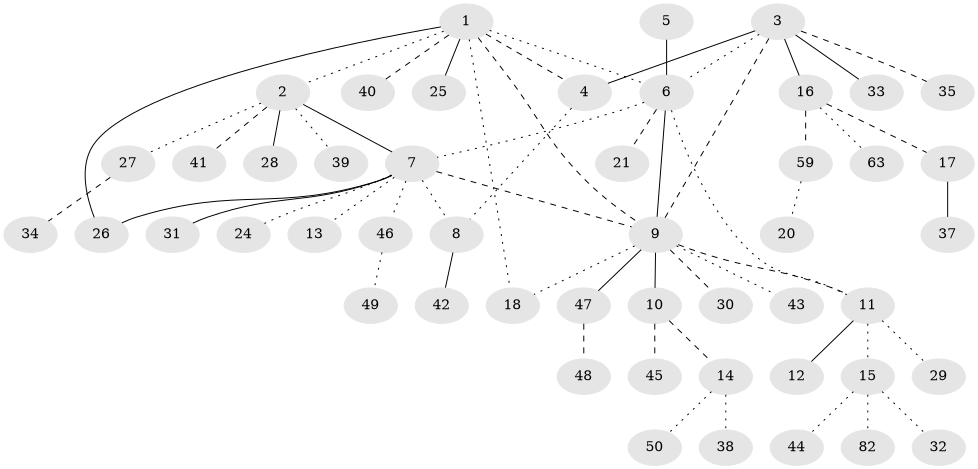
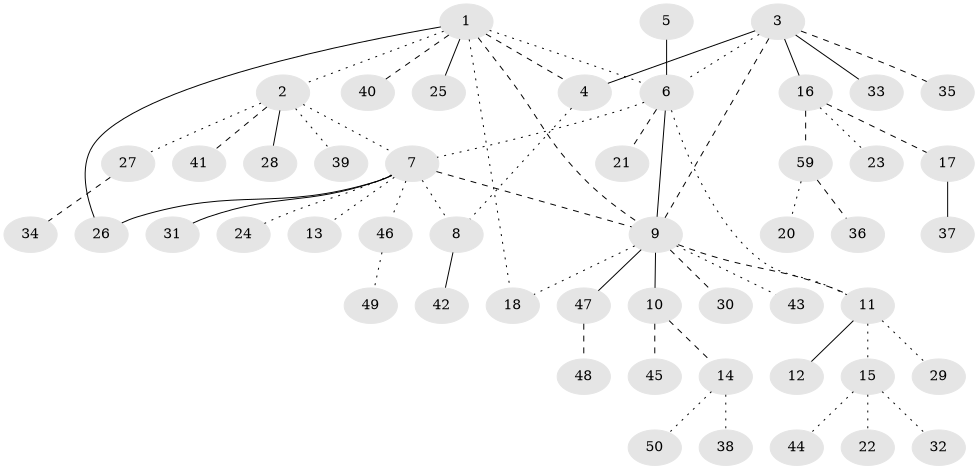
(348, 128) -> (348, 128)
(877, 164) -> (877, 164)
none -> (858, 235)
(868, 448) -> (868, 448)
